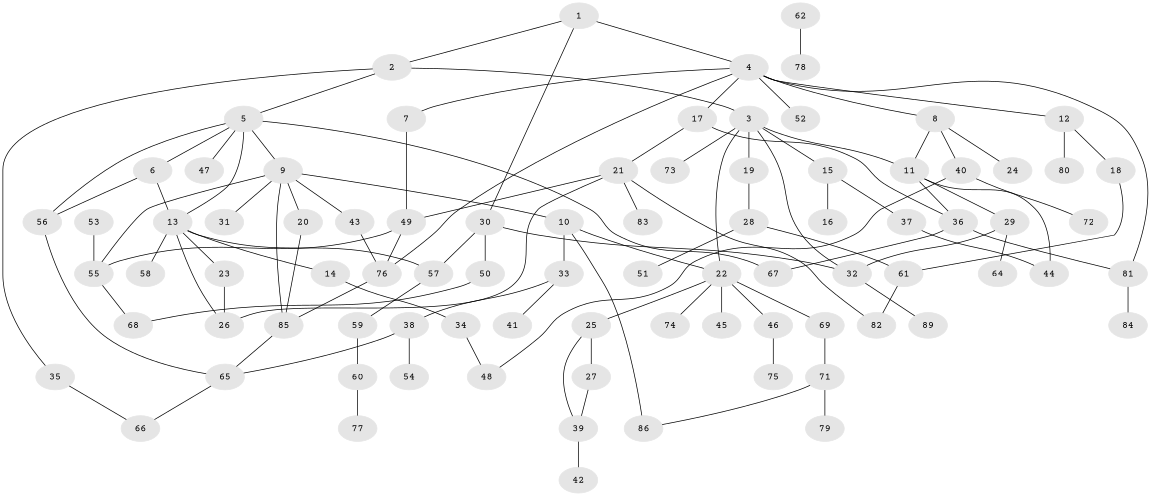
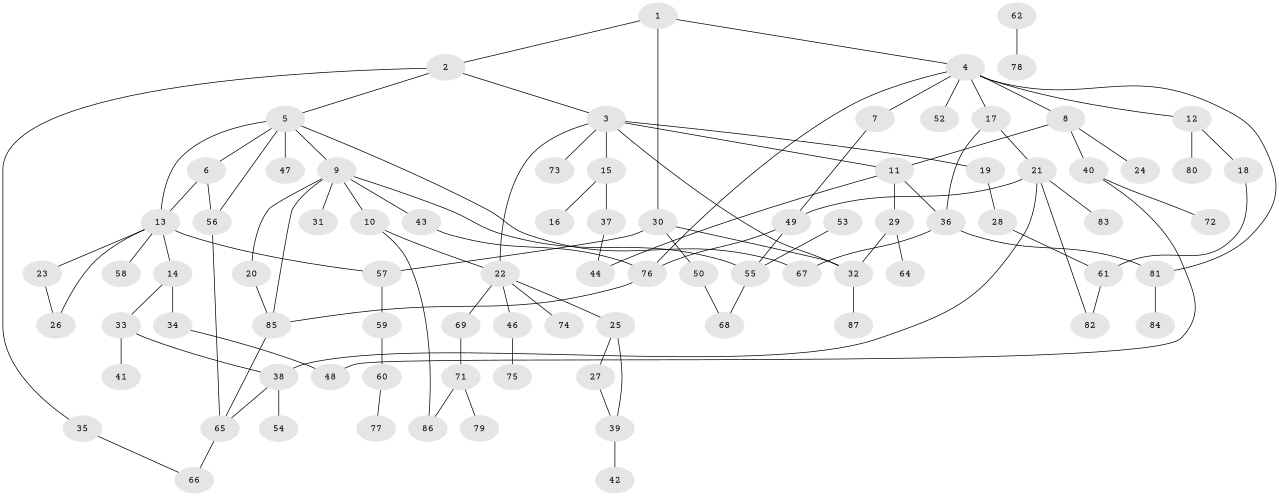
(564, 248) -> (147, 299)
(643, 274) -> none
(434, 306) -> (766, 355)
(722, 325) -> none
(928, 325) -> (854, 325)
